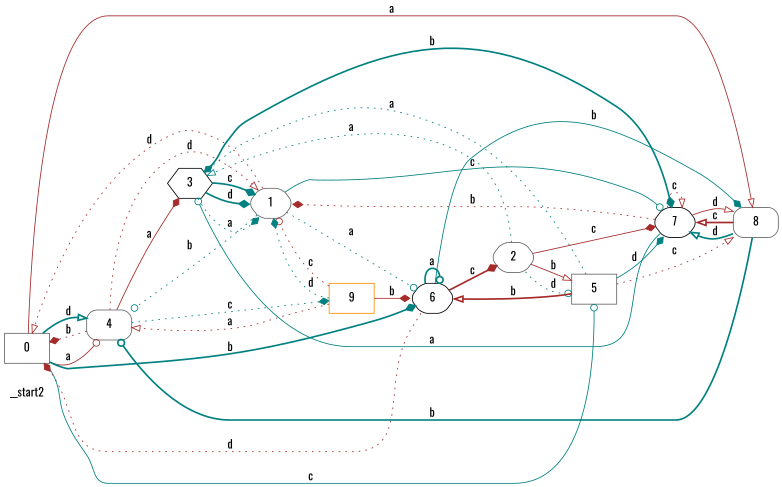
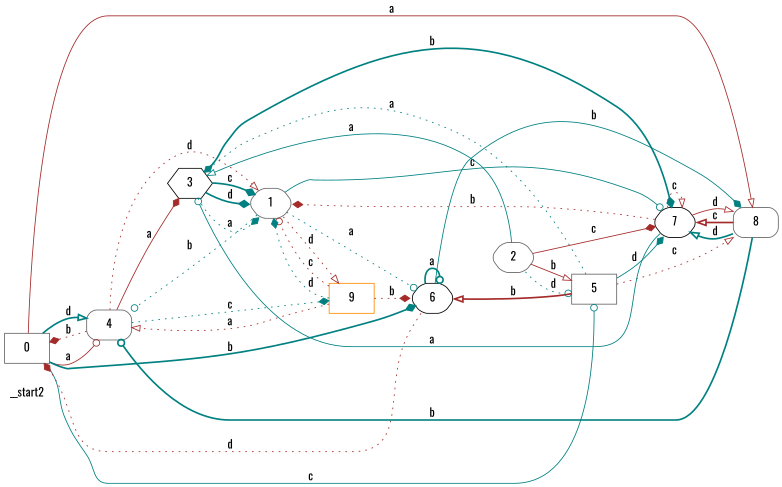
(391, 135) -> (391, 135)
(122, 171) -> (309, 247)
(468, 280) -> none
(387, 298) -> (387, 298)
